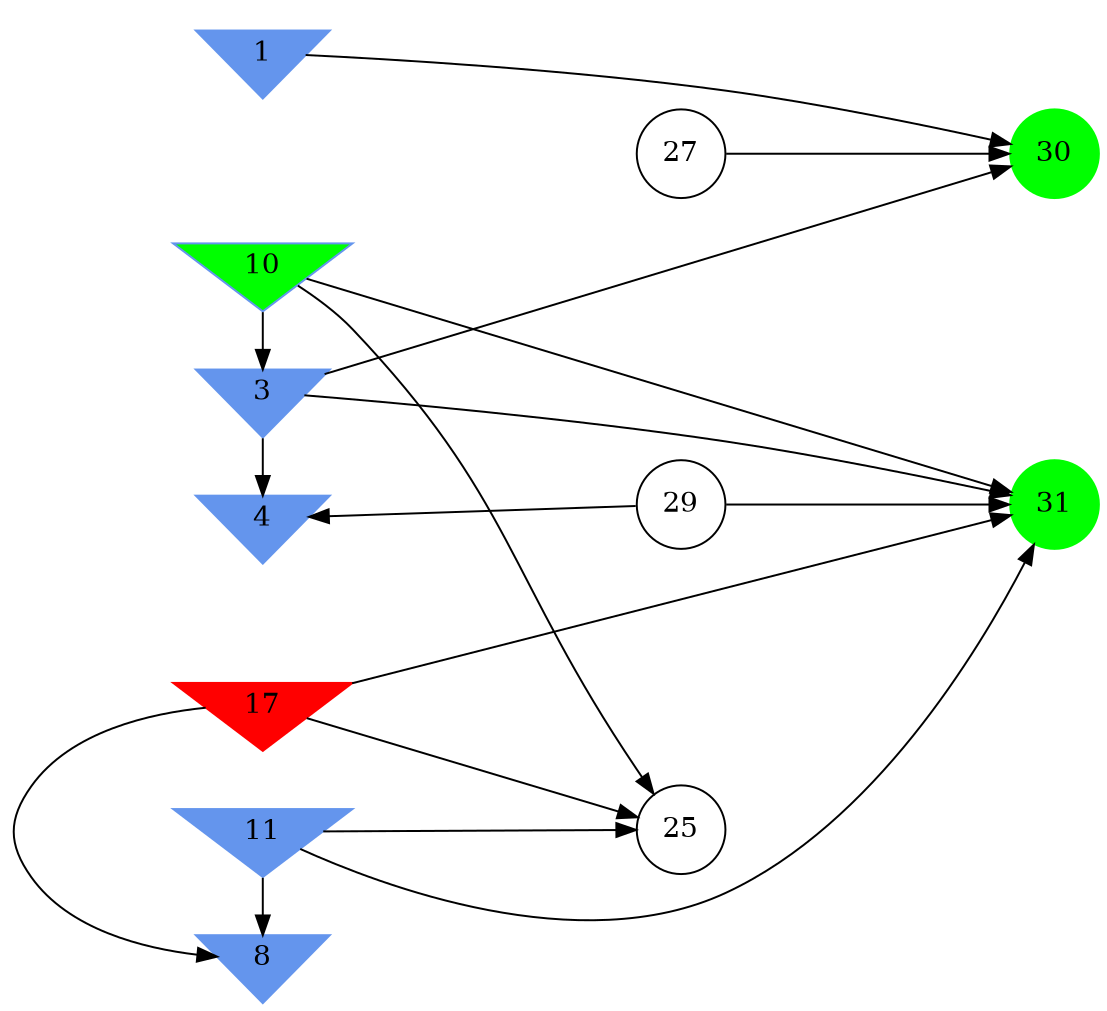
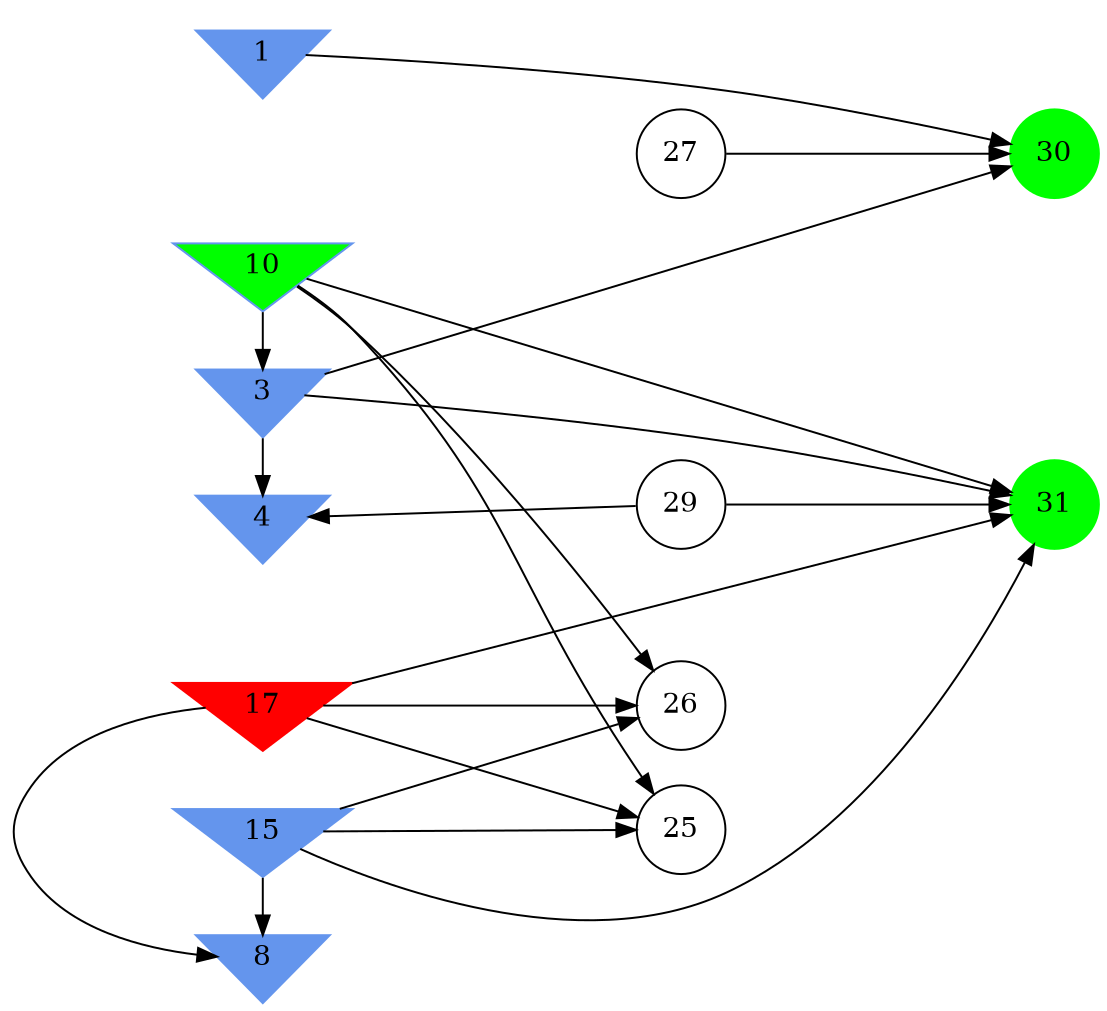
none -> (681, 706)
(263, 832) -> (263, 832)
